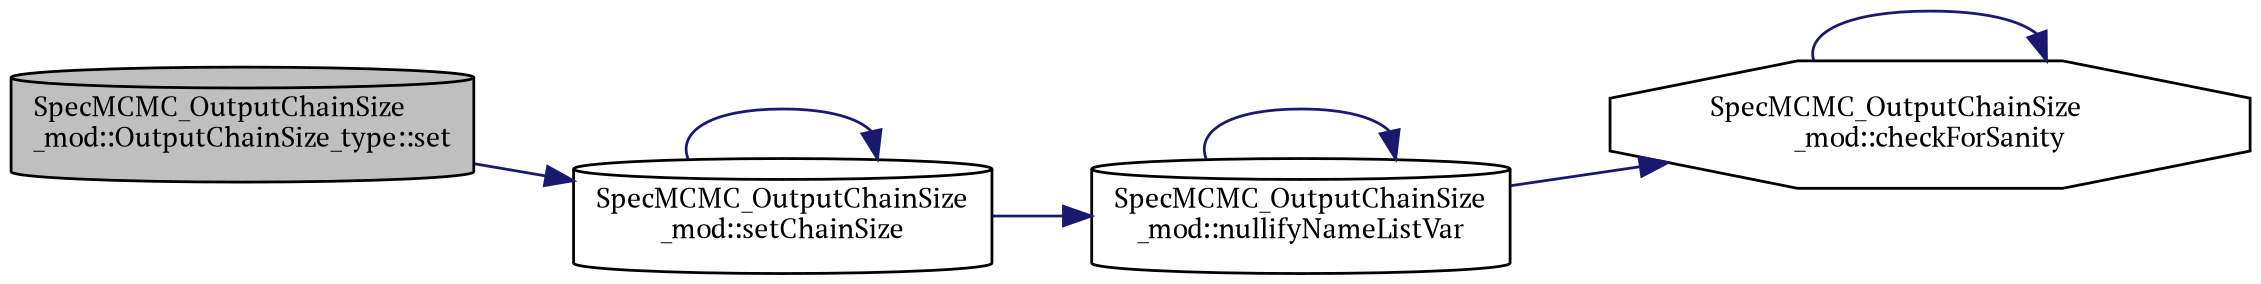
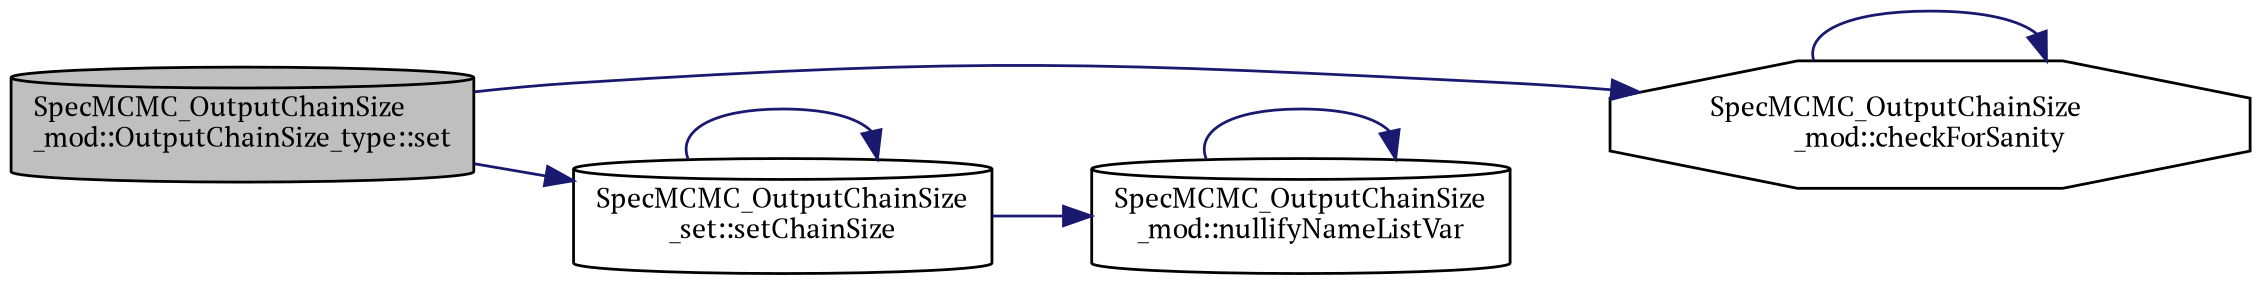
(1575, 176) -> (1043, 65)
(783, 216) -> (783, 216)
